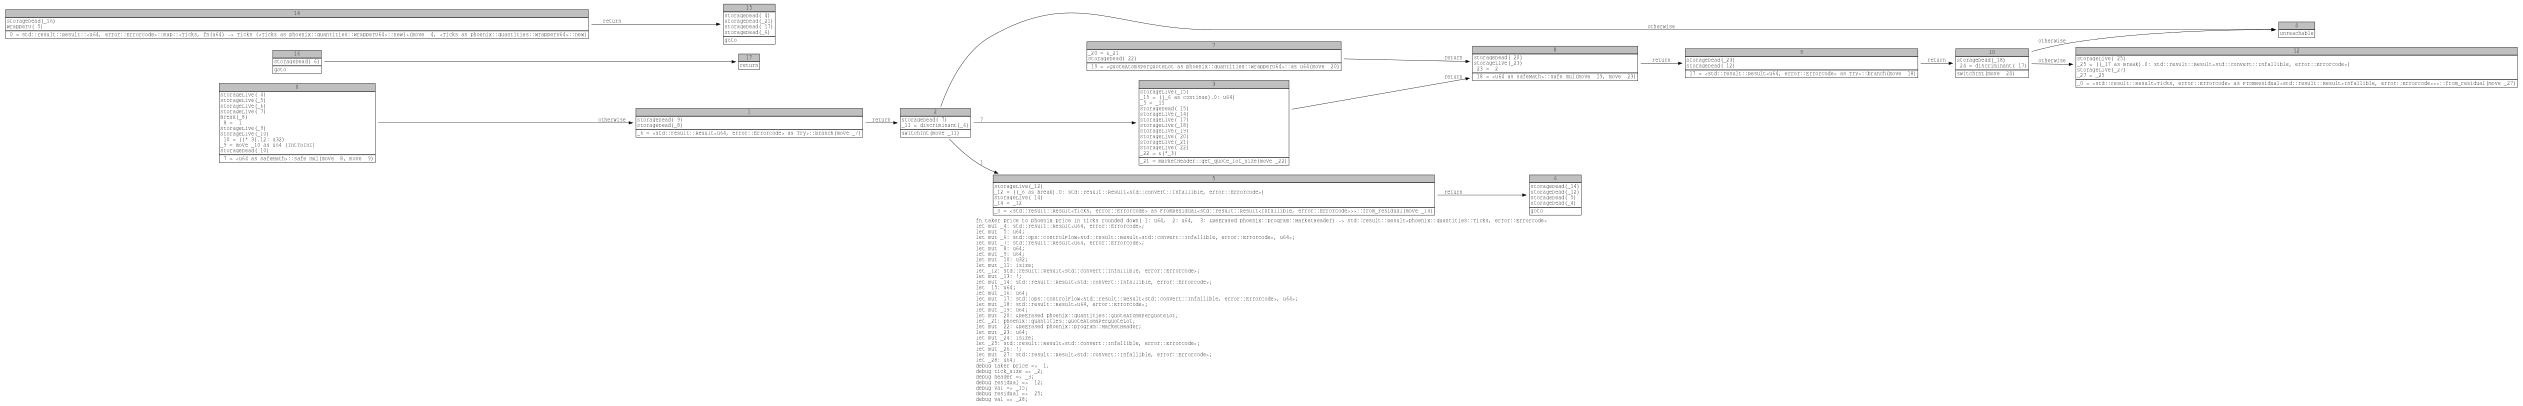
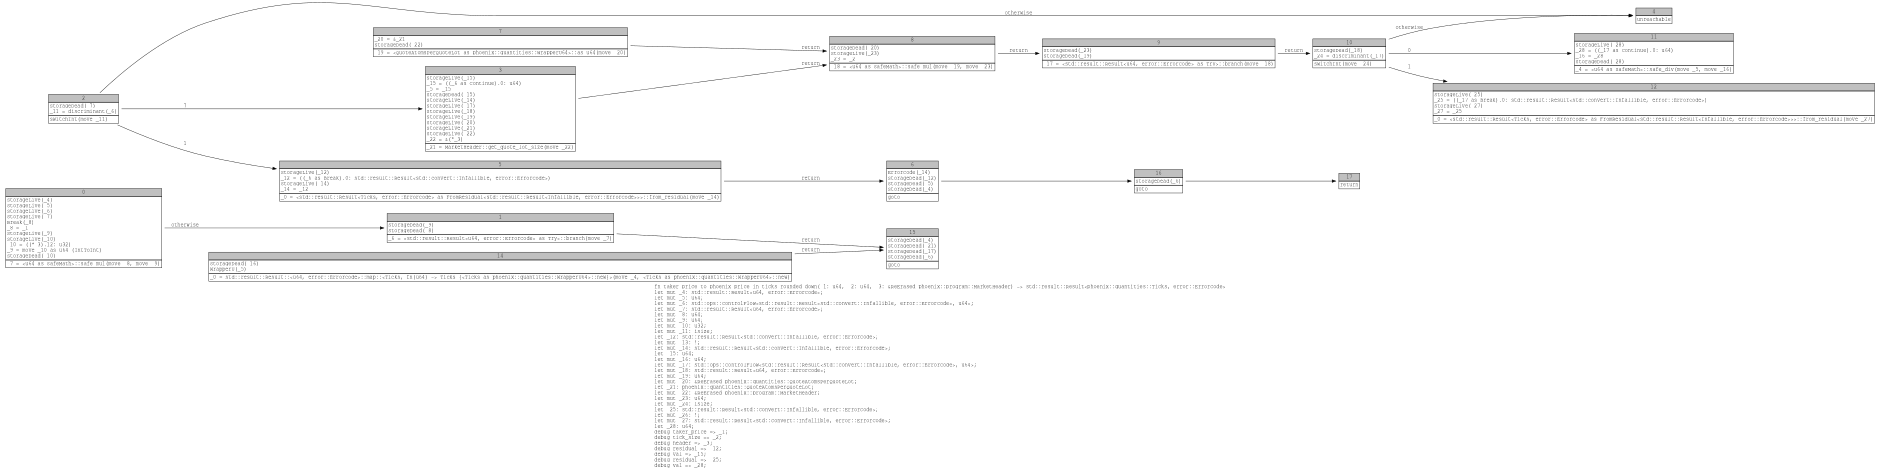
none -> (1654, 53)
(2052, 61) -> (1409, 67)
(1711, 66) -> (1068, 56)
(880, 123) -> (748, 241)
none -> (1034, 181)
(1555, 186) -> (909, 173)
